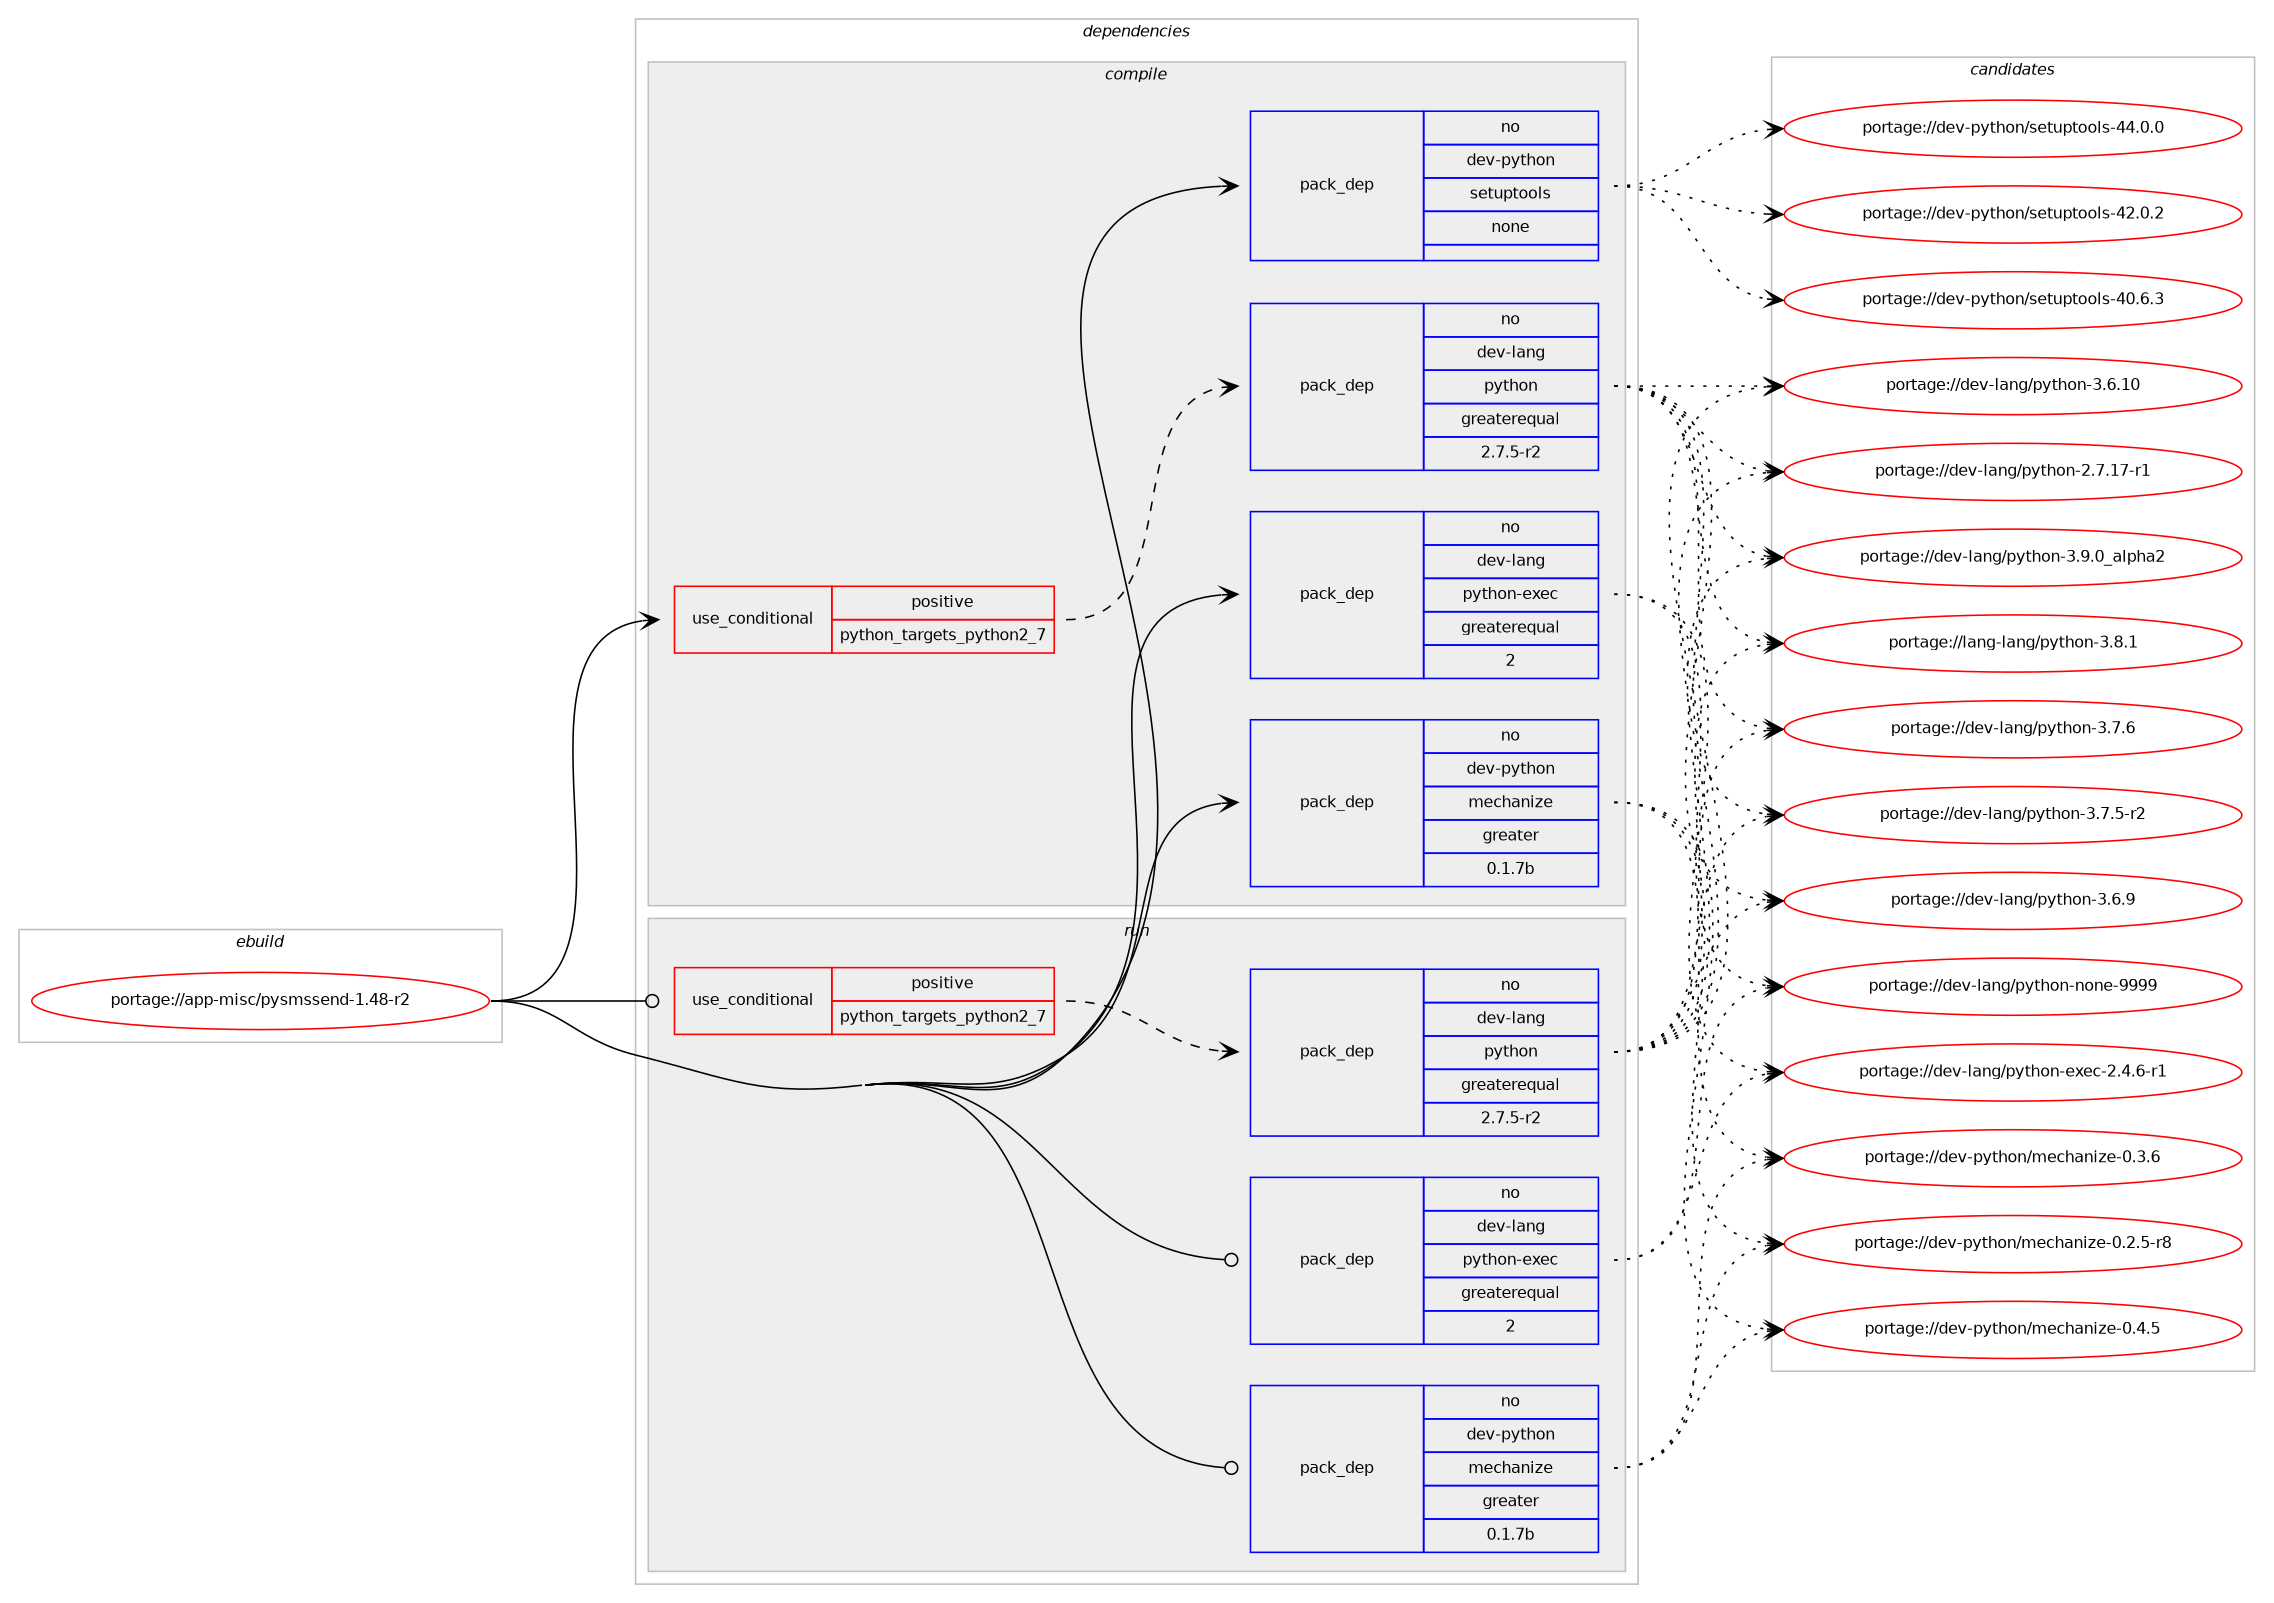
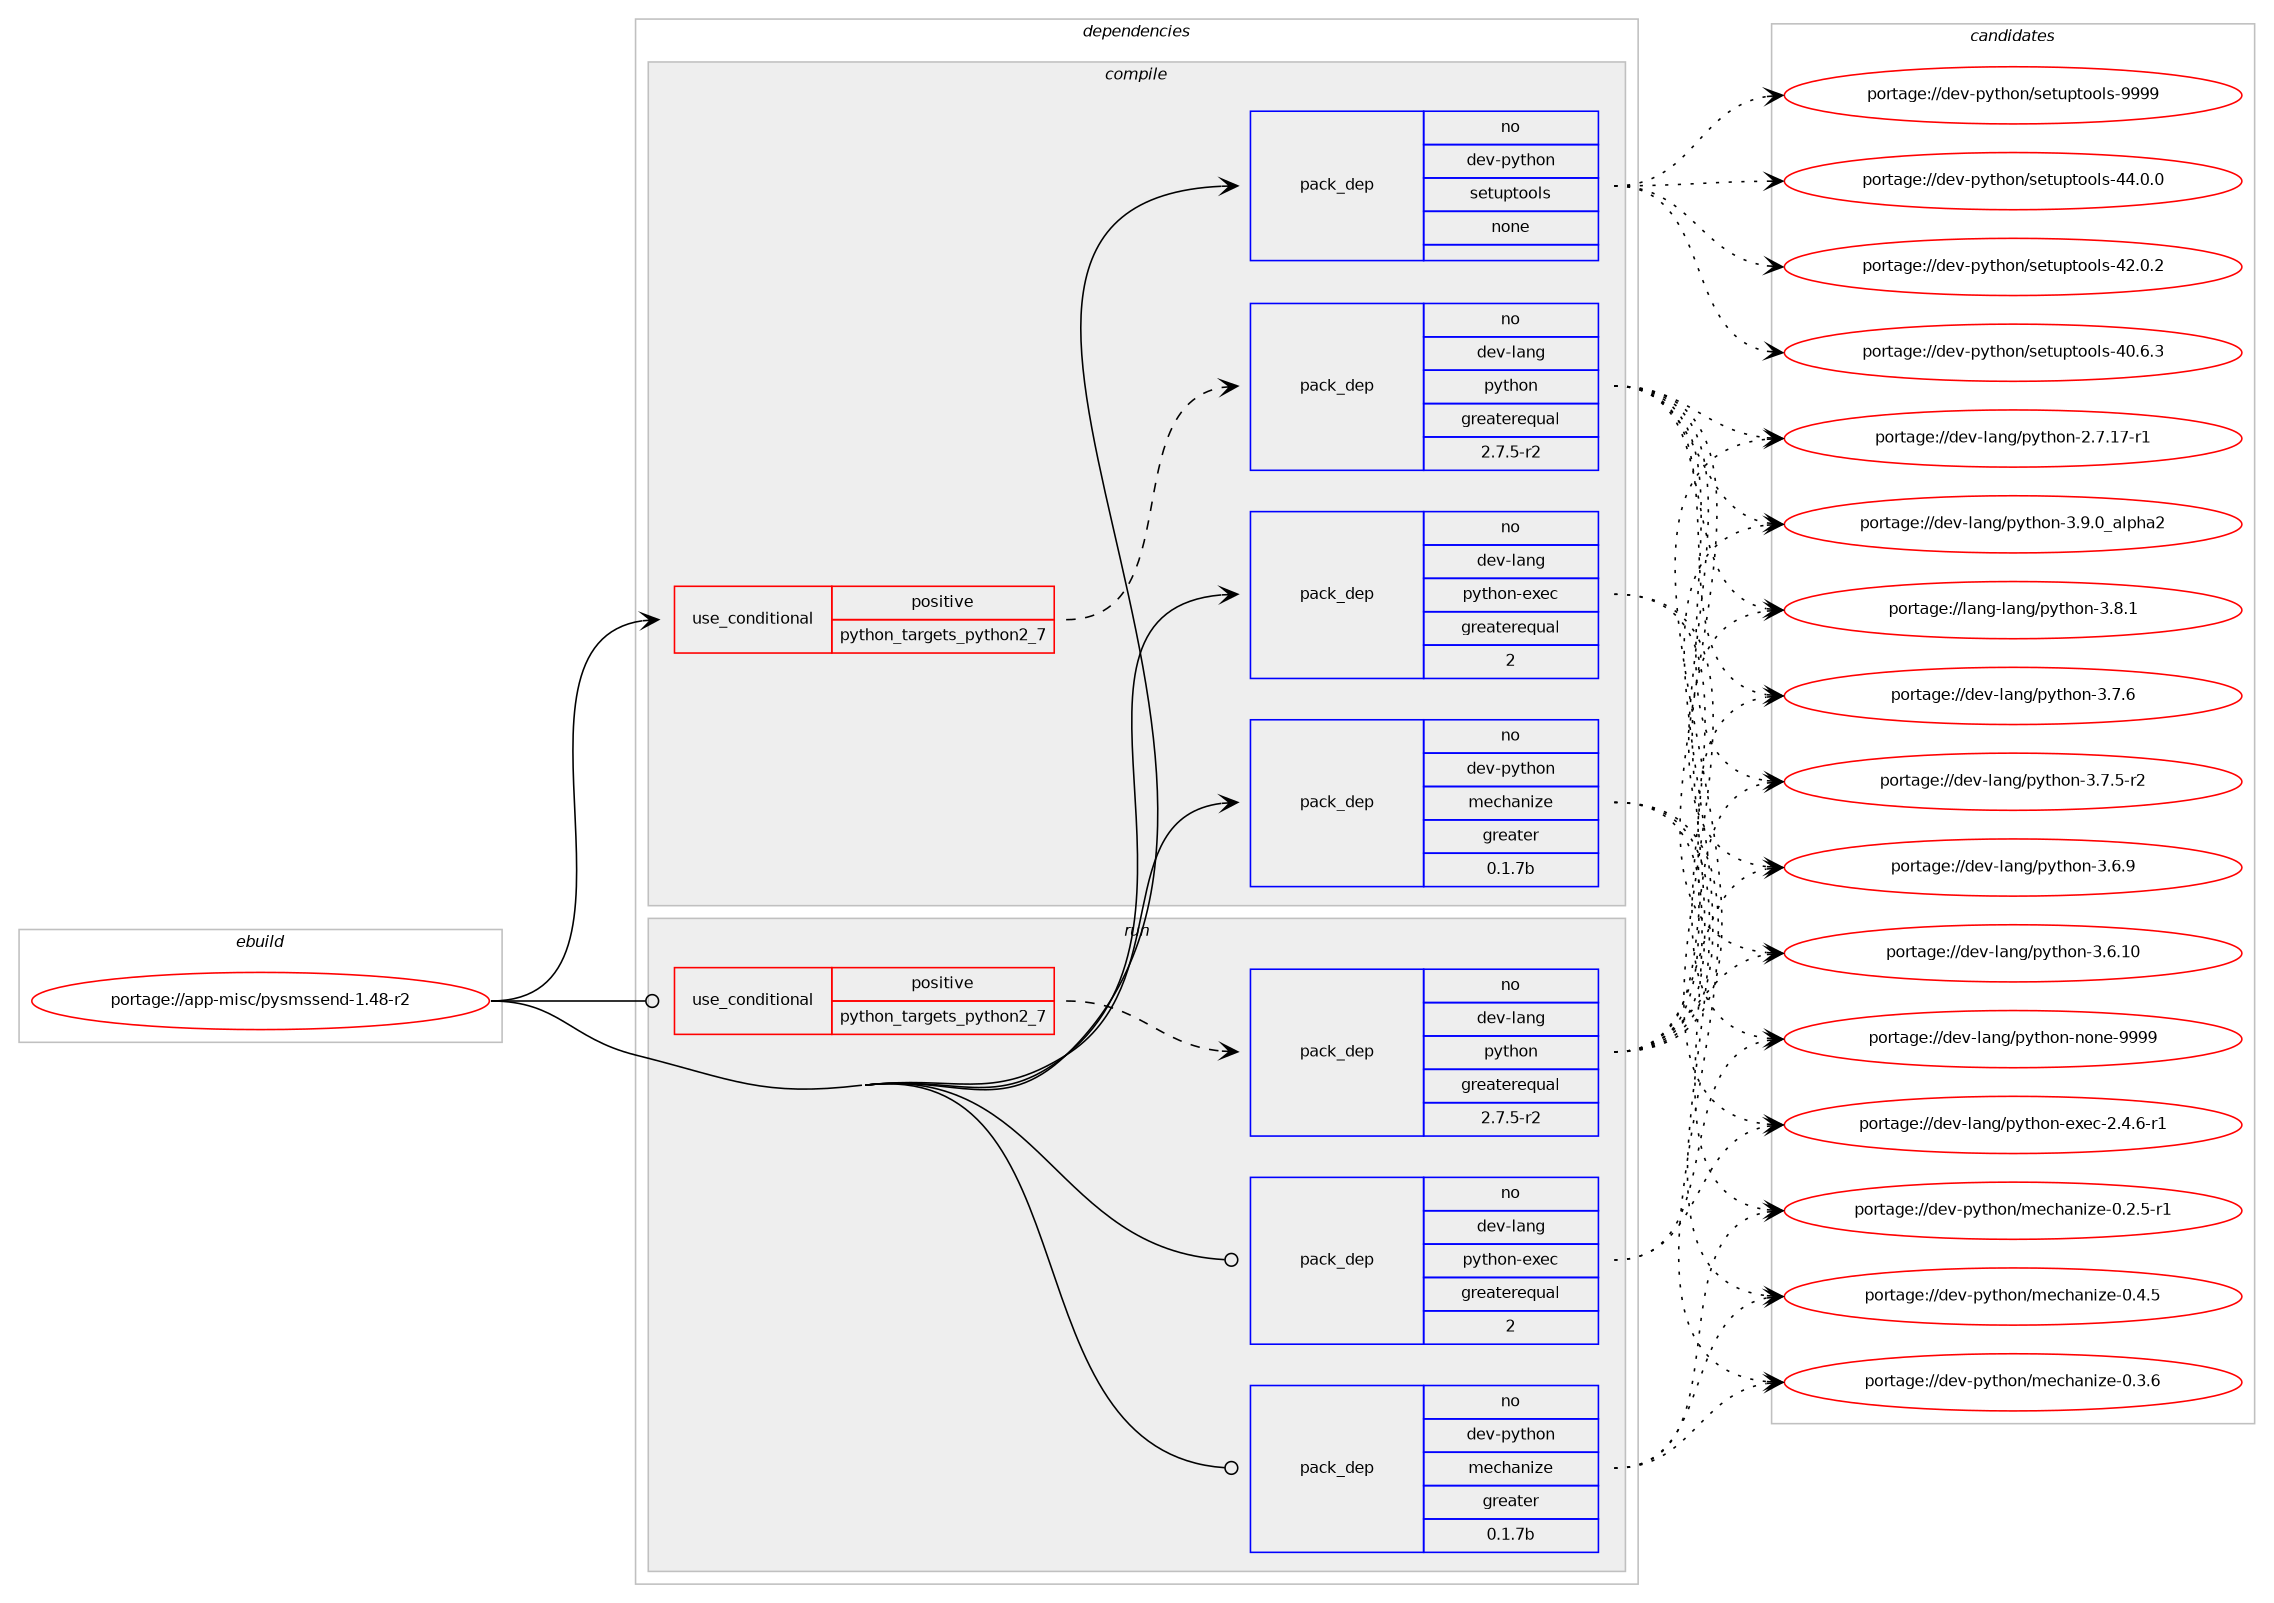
none -> (2013, 95)
(2013, 1244) -> (2013, 1211)
